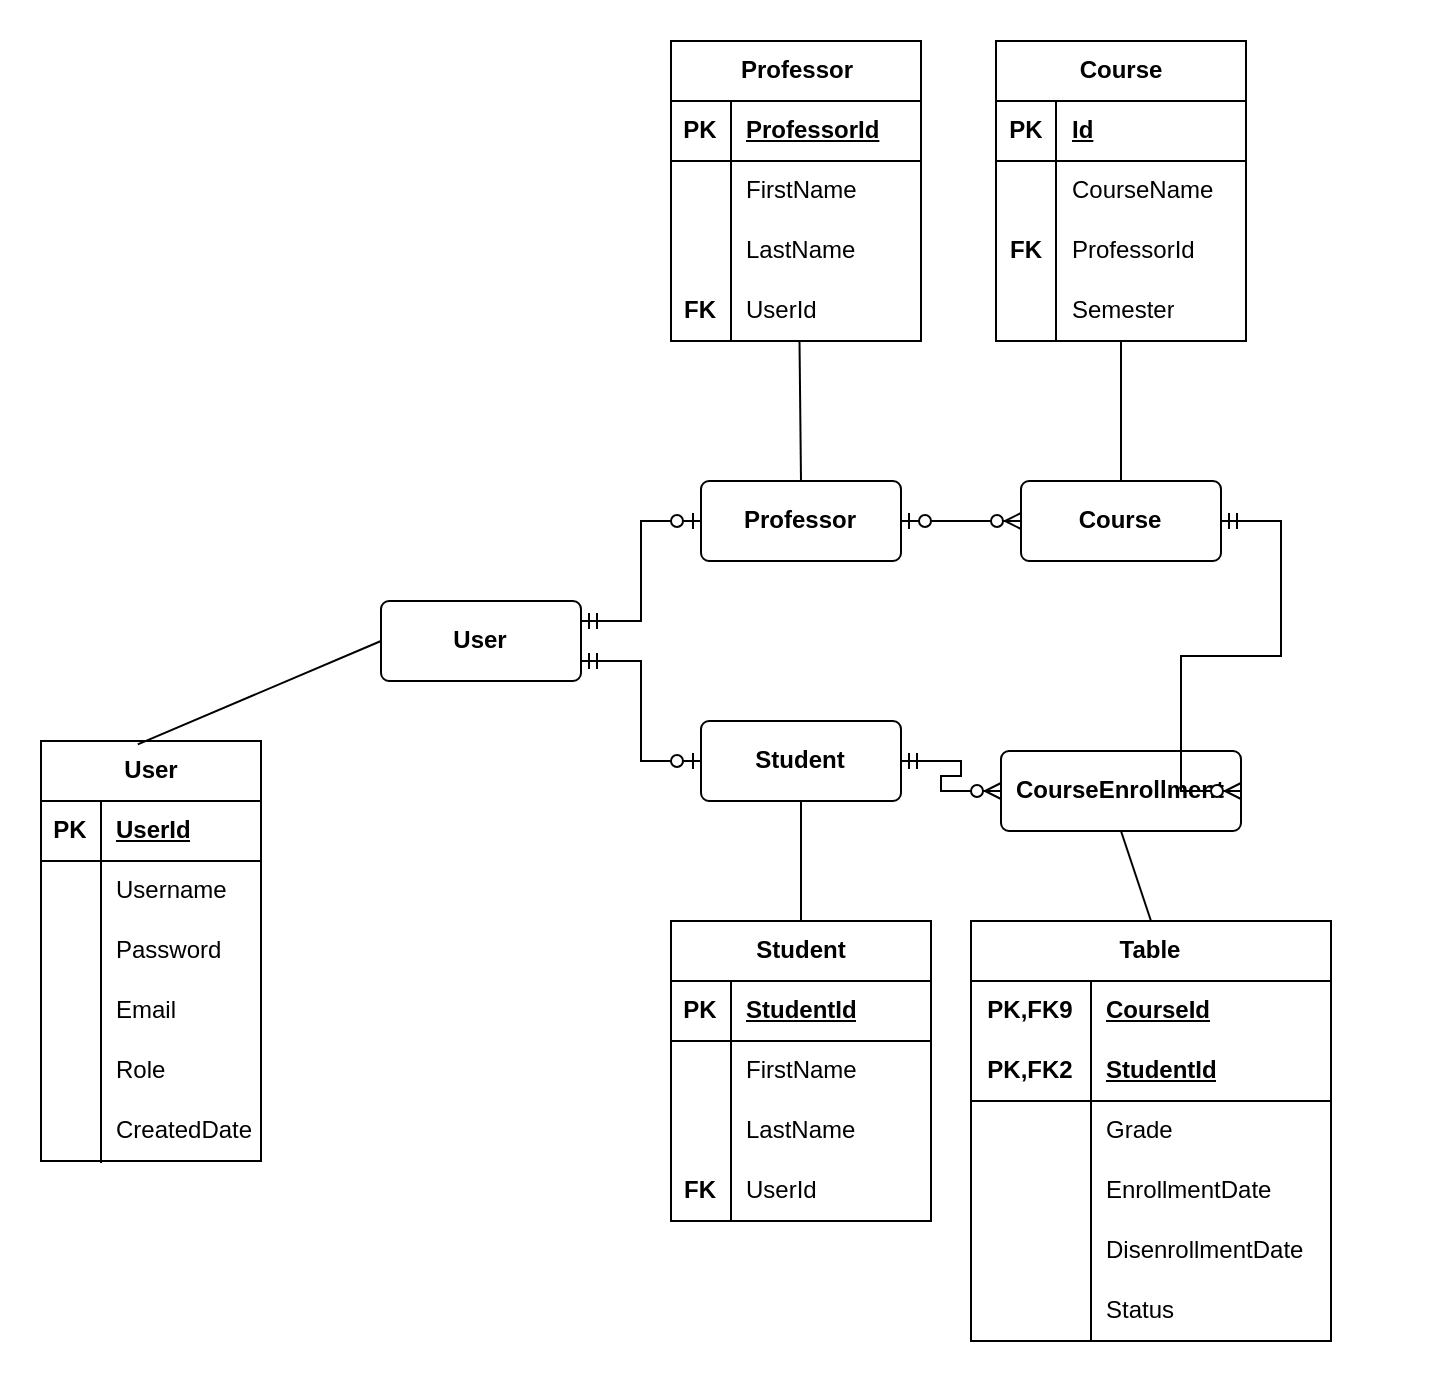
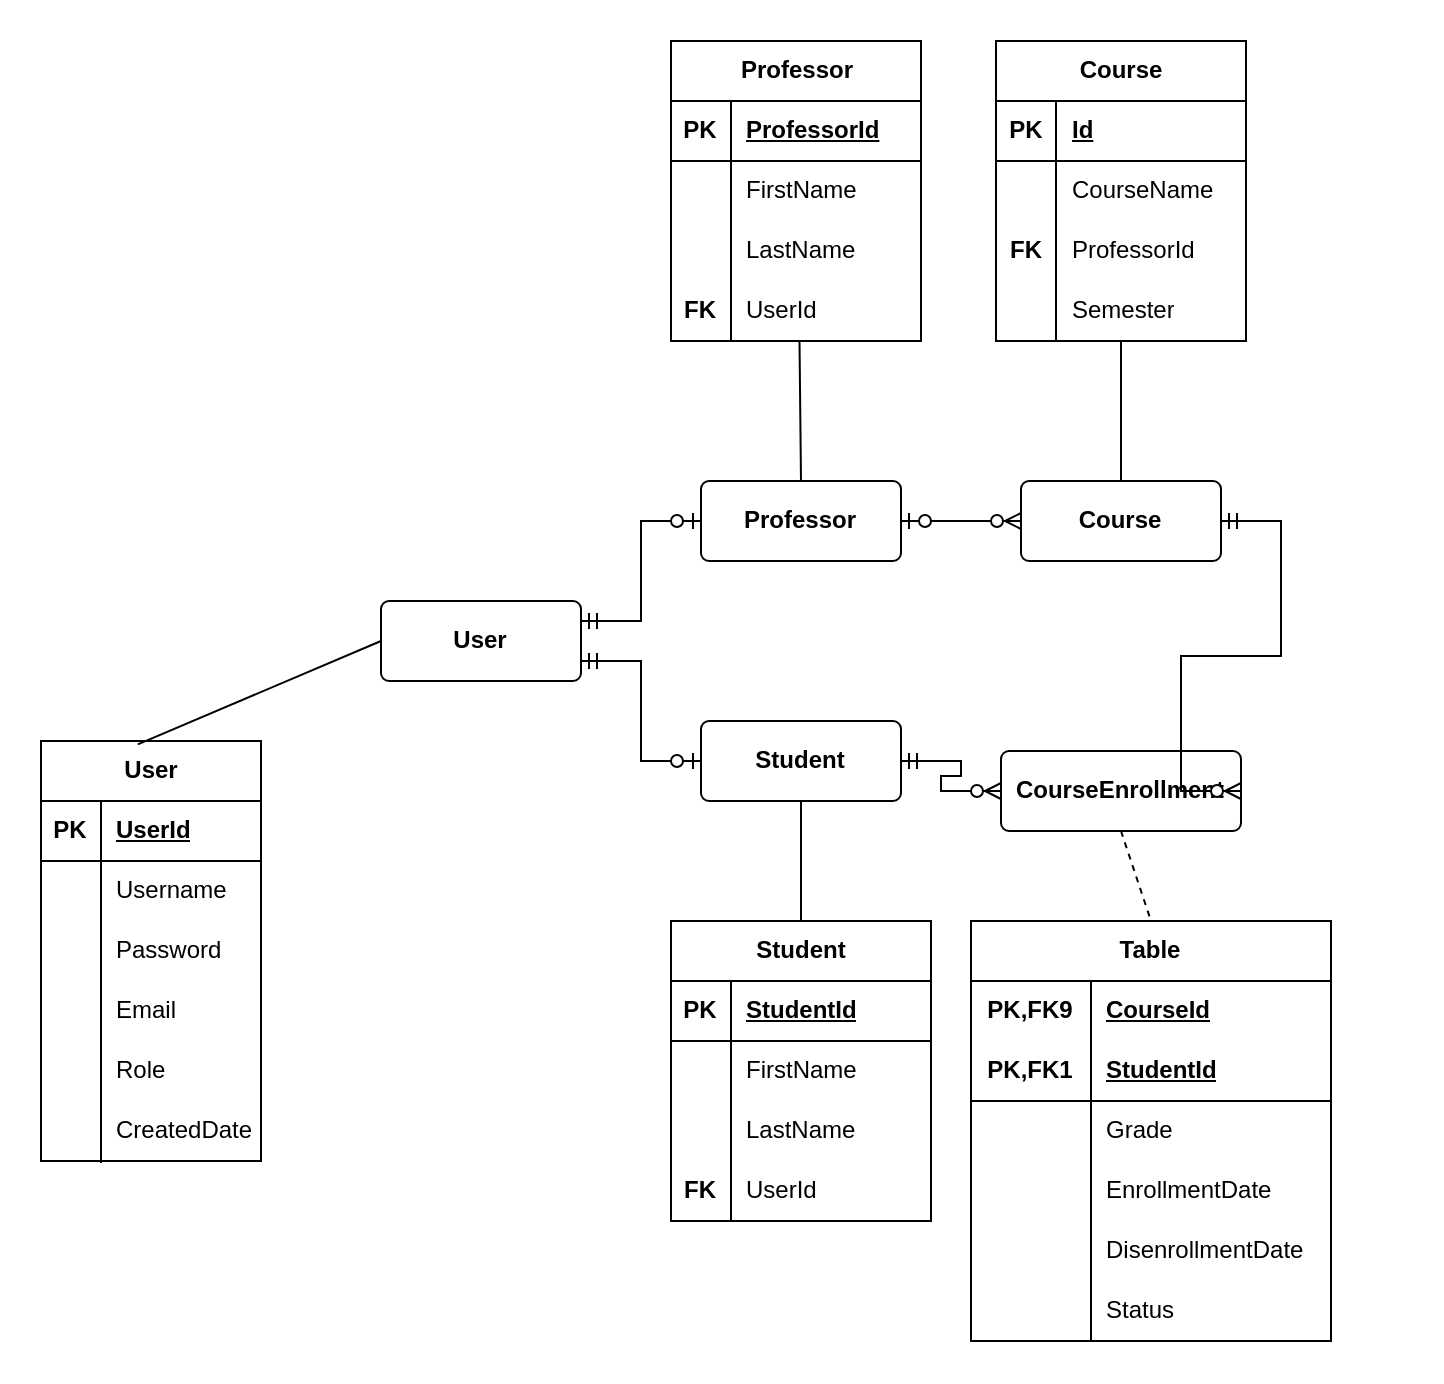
(1137, 878) -> (1137, 878)
(1031, 1071) -> (1031, 1071)
